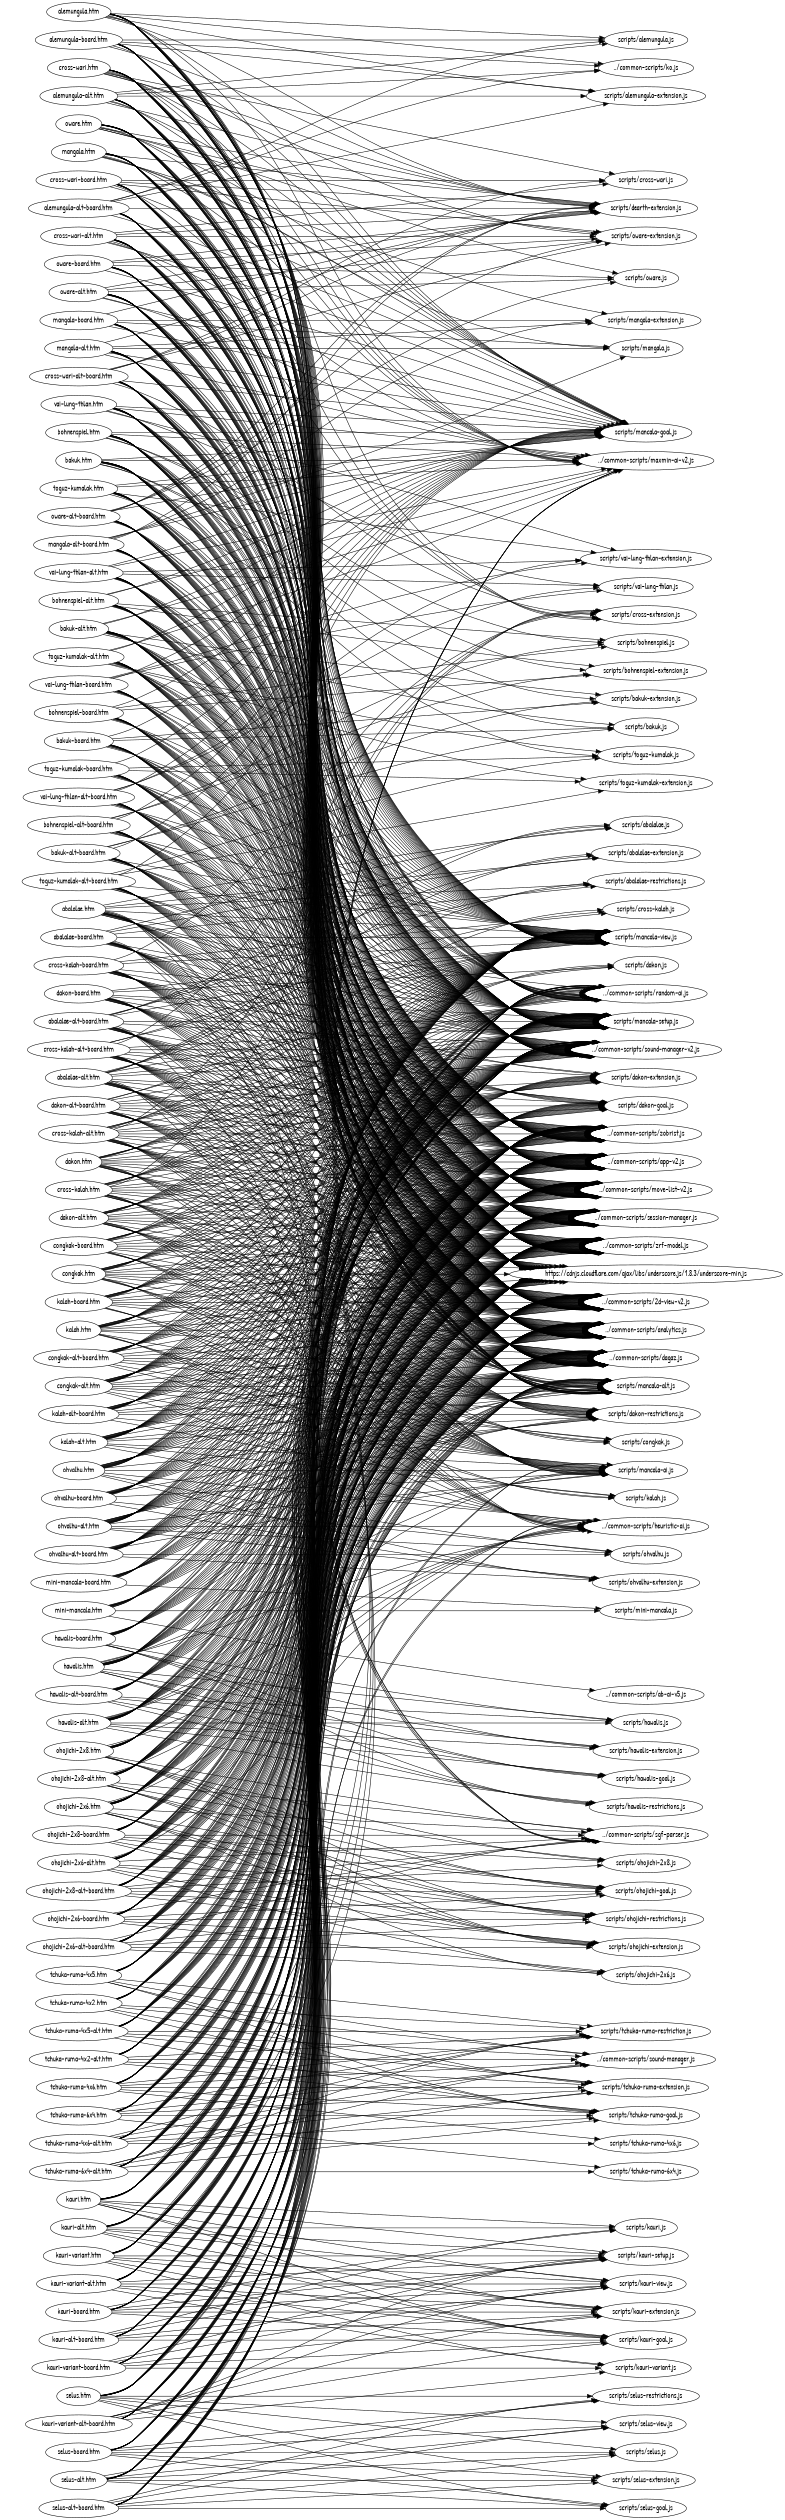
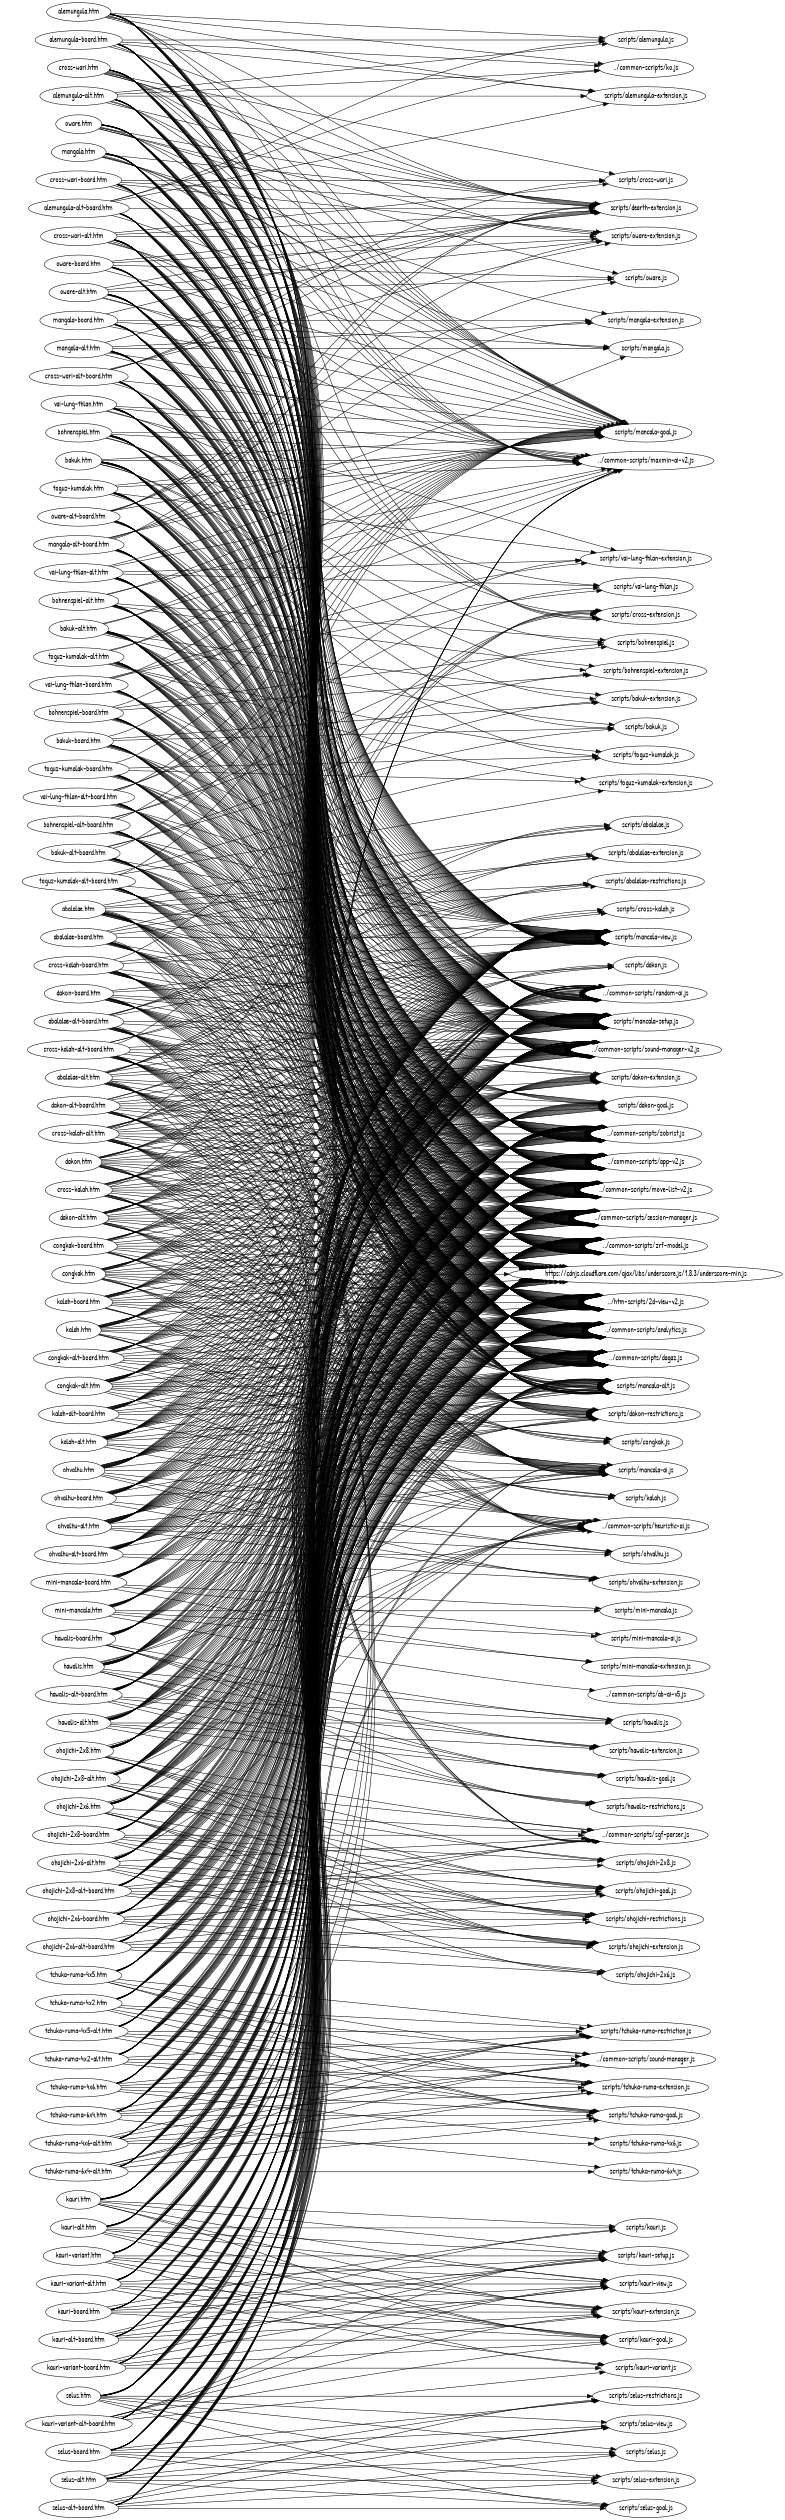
(646, 1302) -> (646, 1302)
(313, 1606) -> none
none -> (646, 1639)
none -> (646, 1667)
(313, 1683) -> none
